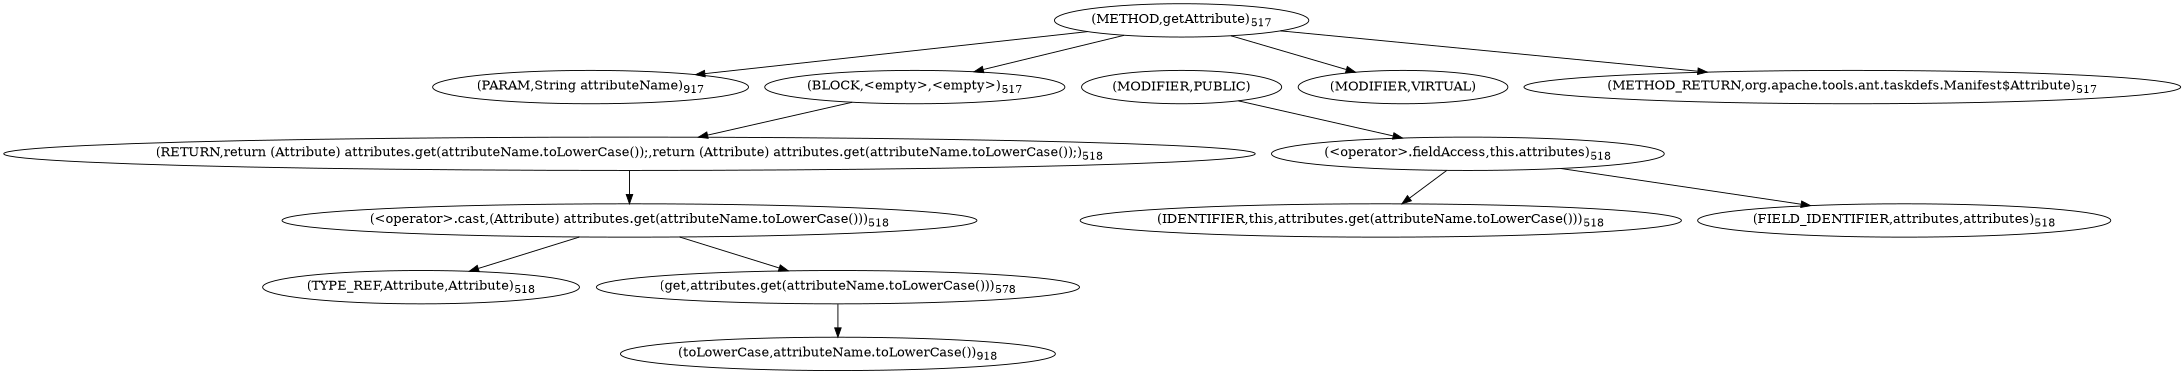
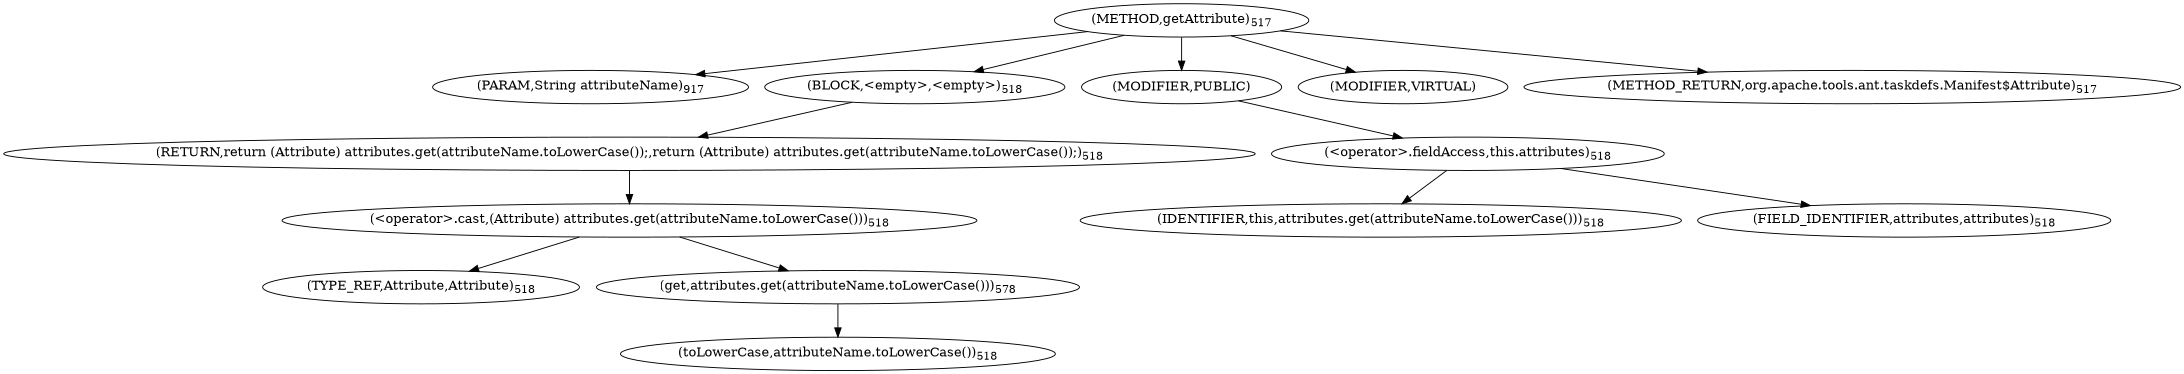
none -> (1182, 49)
(1012, 86) -> (1012, 86)
(987, 352) -> (987, 352)
